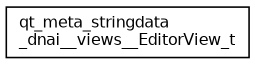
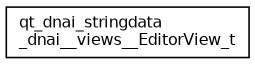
(128, 32) -> (128, 32)
